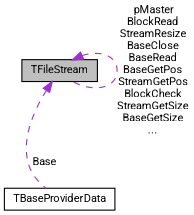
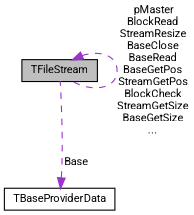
(27, 141) -> (62, 129)
